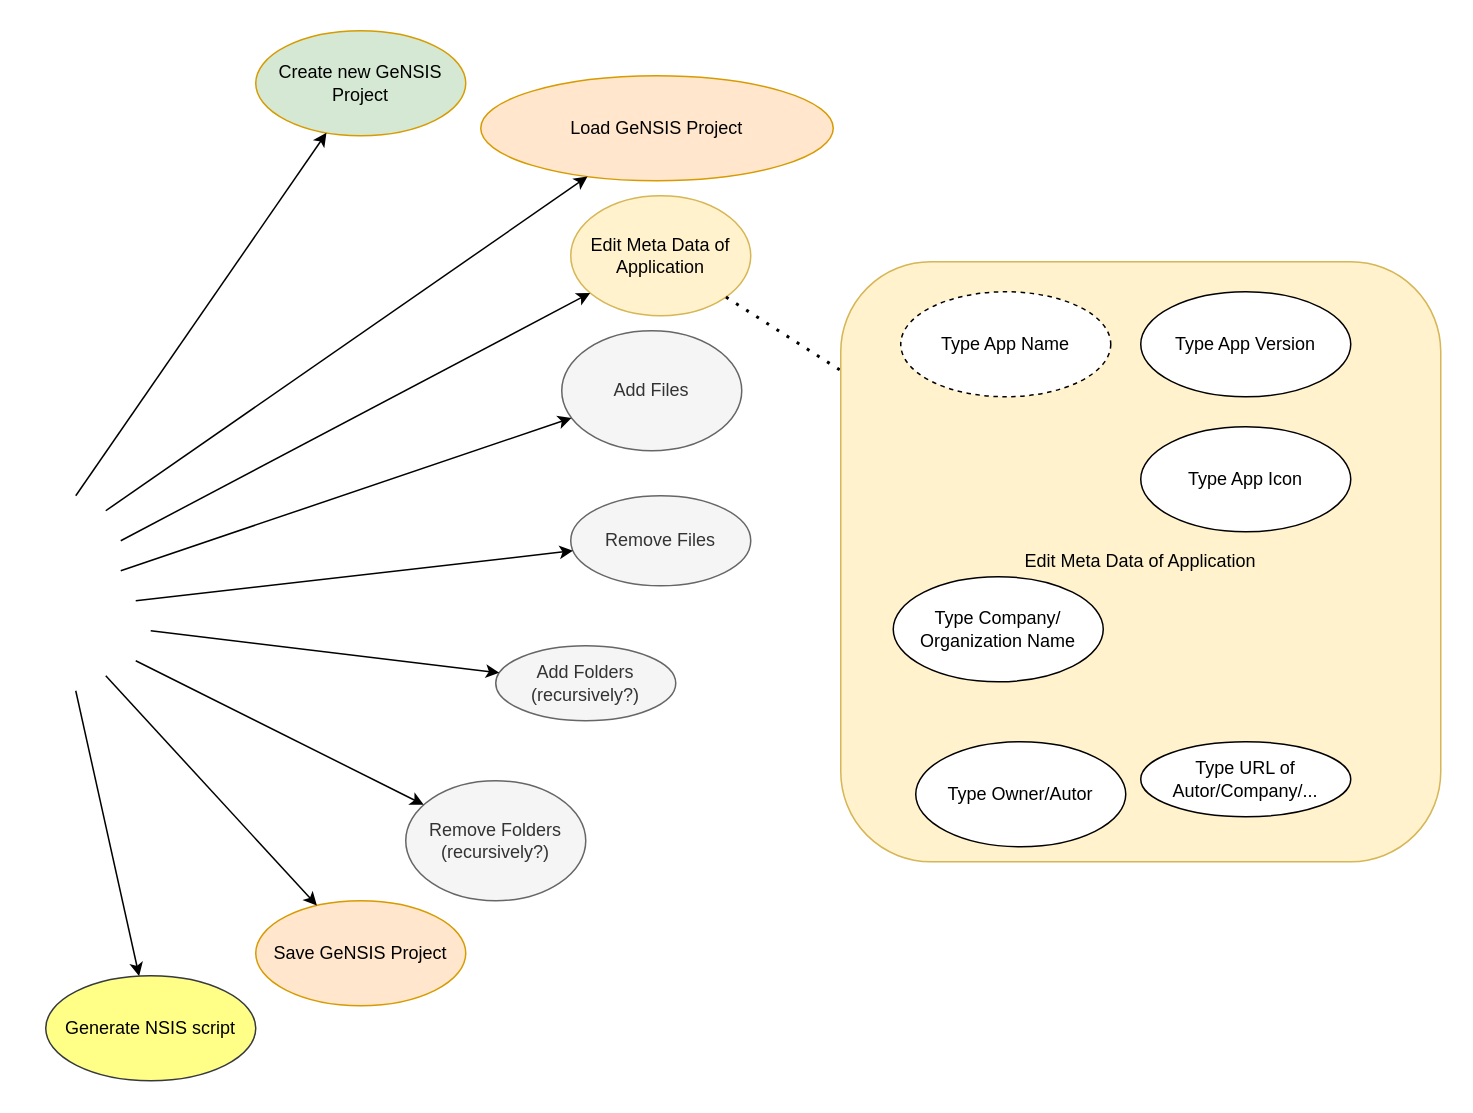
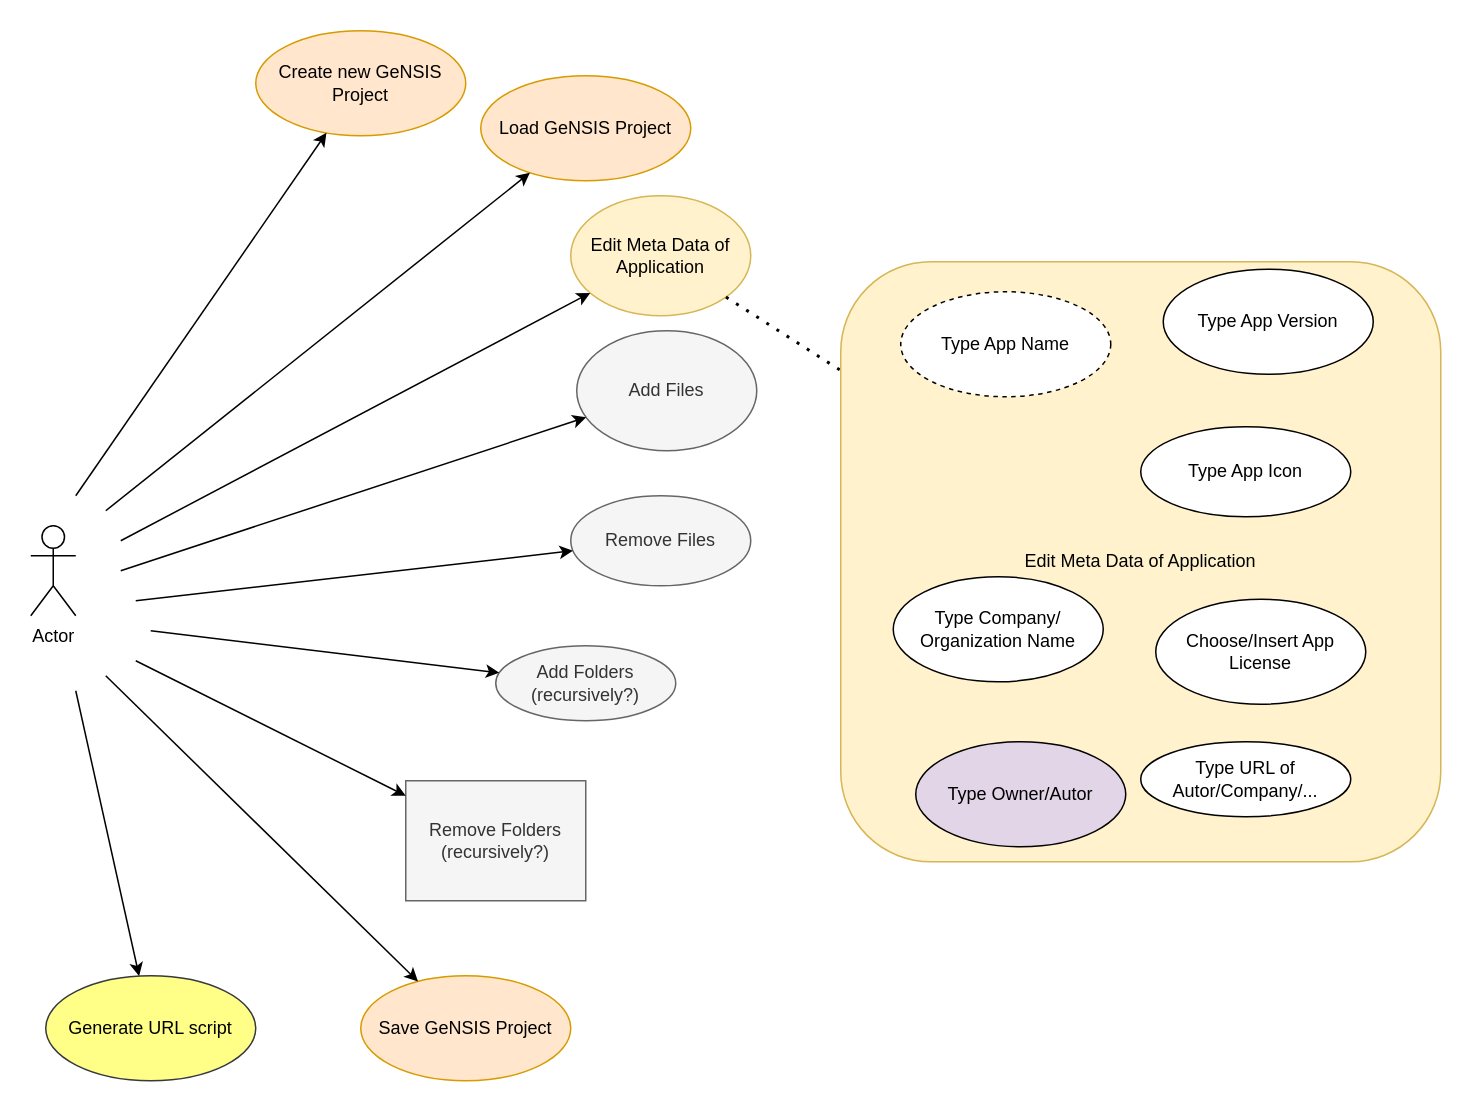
(361, 83) -> (361, 83)
(657, 128) -> (586, 128)
(1246, 344) -> (1268, 322)
(652, 391) -> (667, 391)
(1246, 479) -> (1246, 472)
none -> (53, 571)
none -> (1261, 652)
(1021, 794) -> (1021, 794)
(496, 841) -> (496, 841)
(361, 953) -> (466, 1028)
(151, 1028) -> (151, 1028)
